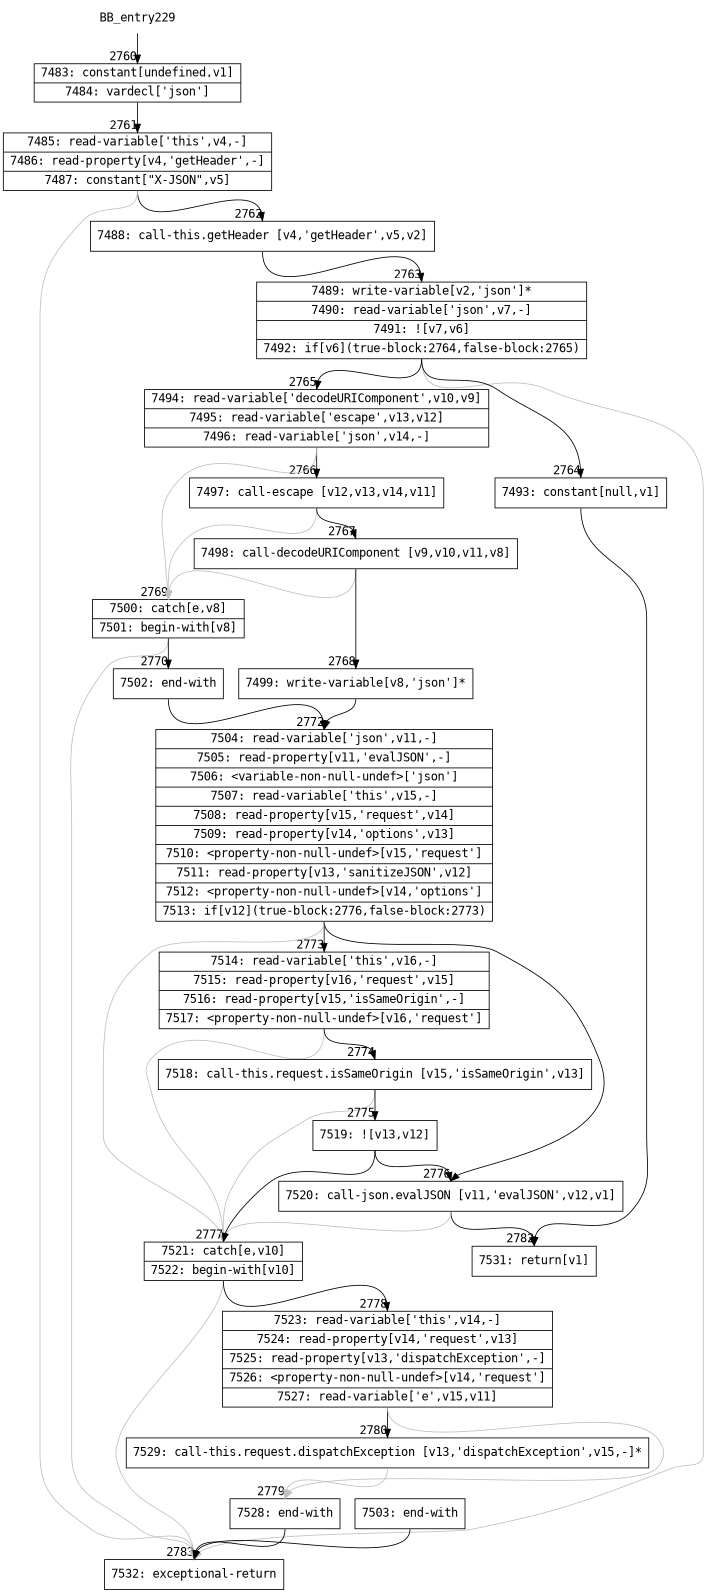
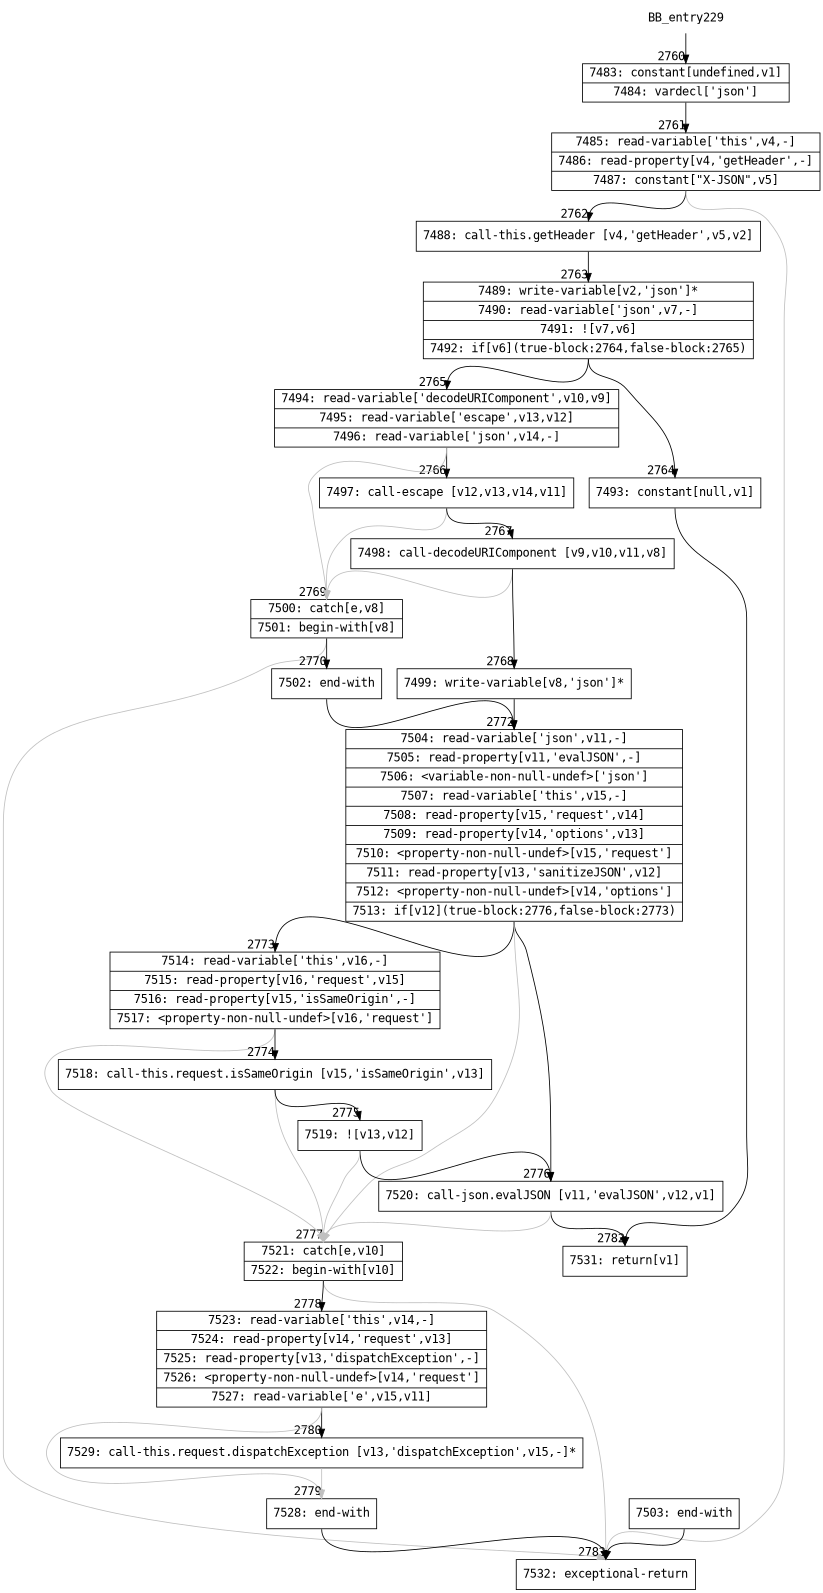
(703, 1060) -> none
(294, 1173) -> (339, 1190)
